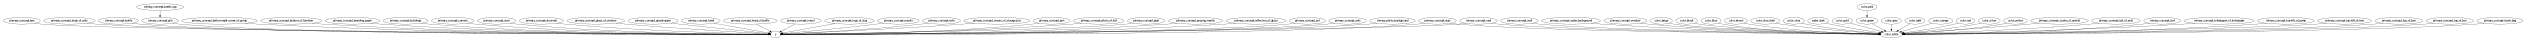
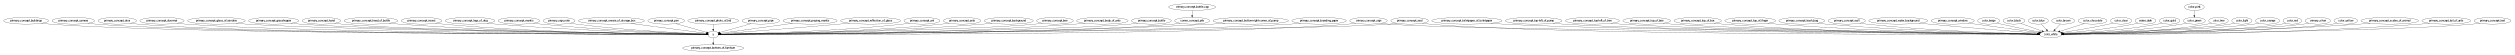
(160, 21) -> (1192, 21)
(942, 21) -> (559, 21)
(1392, 21) -> (1009, 21)
none -> (1750, 21)
(1891, 21) -> (2218, 21)
(1989, 21) -> (2318, 21)
(437, 29) -> (713, 40)
